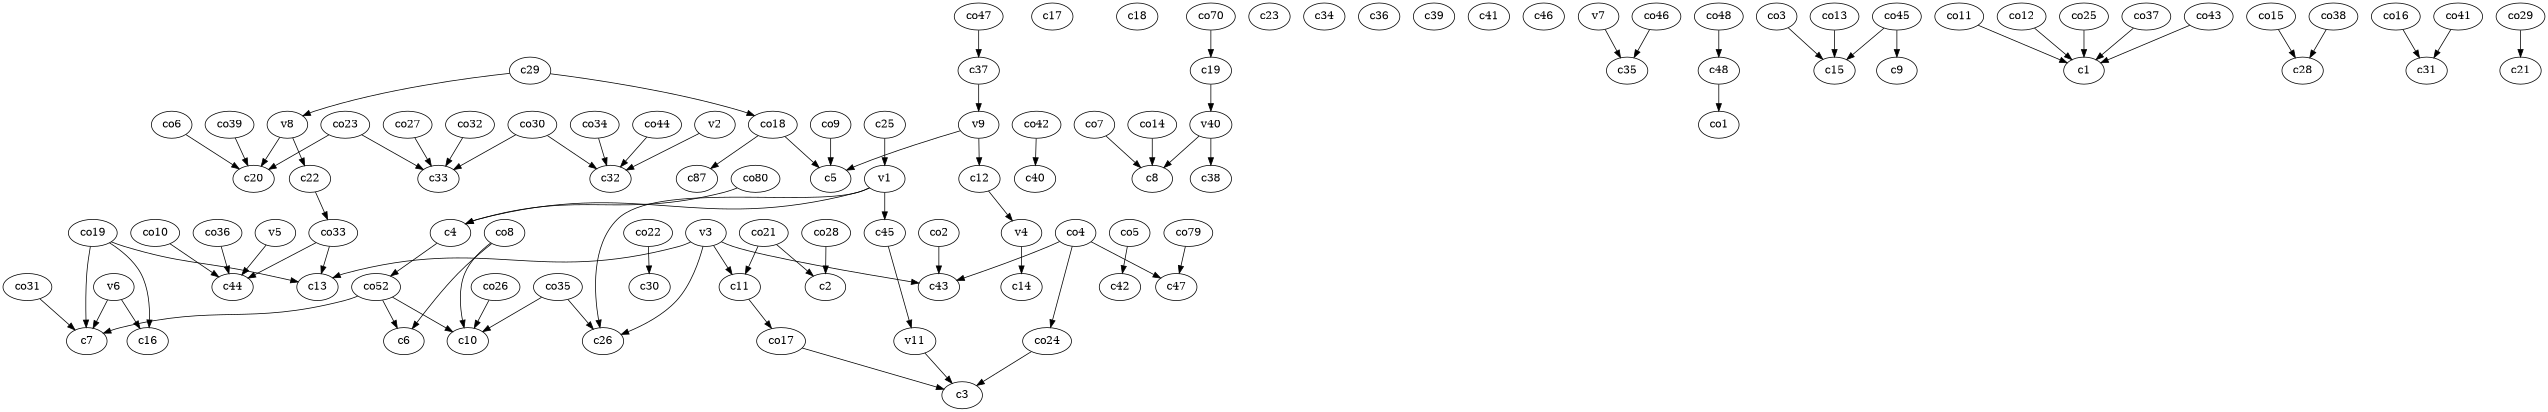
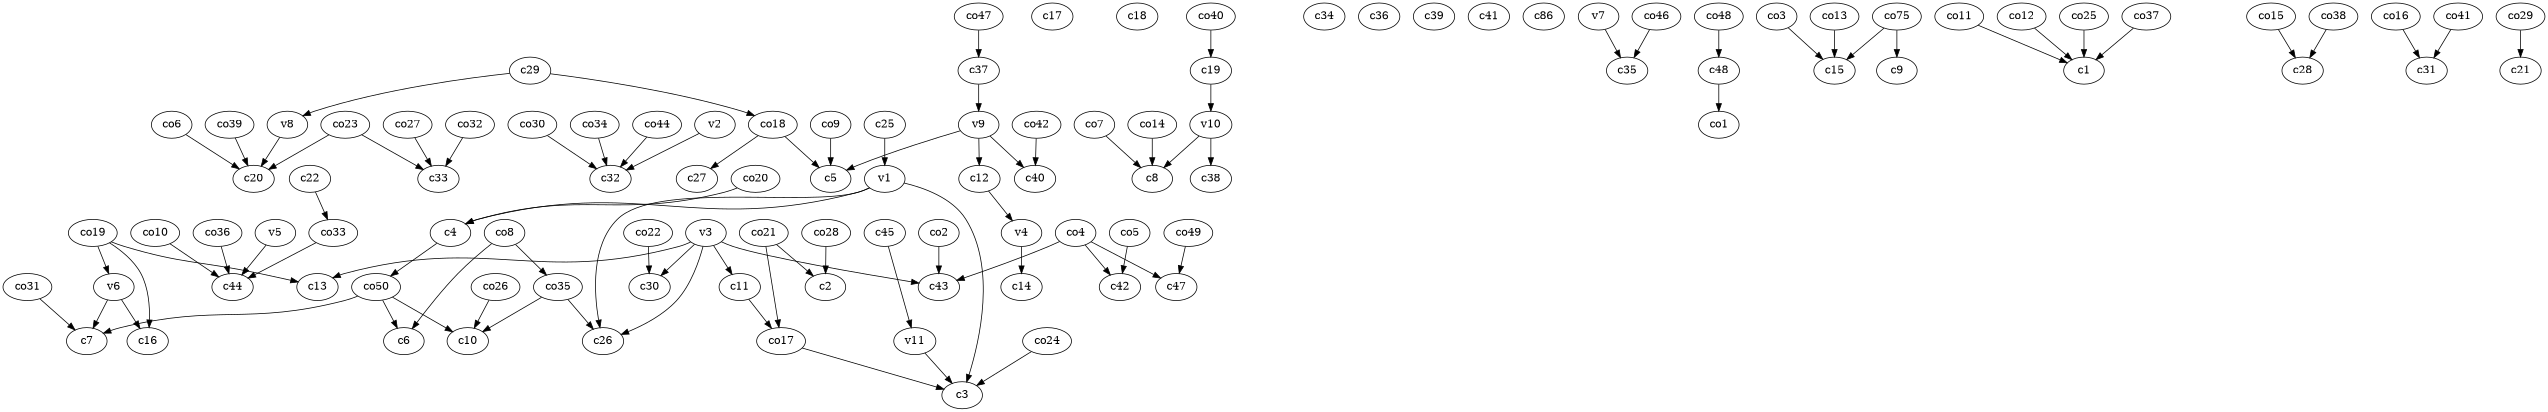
(1211, 17) -> (1211, 17)
(1269, 17) -> none
(1544, 17) -> (1544, 17)
(1897, 17) -> (1897, 17)
(2209, 17) -> none
(1211, 125) -> (1211, 125)
(297, 148) -> none
none -> (1004, 149)
(488, 150) -> none
(697, 179) -> (697, 179)
(756, 179) -> (756, 179)
(885, 202) -> (981, 260)
(1188, 233) -> (1188, 233)
(326, 256) -> none
none -> (681, 257)
(753, 257) -> (772, 283)
(464, 277) -> (527, 256)
(86, 283) -> (102, 257)
(1062, 283) -> (1095, 257)
(376, 287) -> (376, 287)
